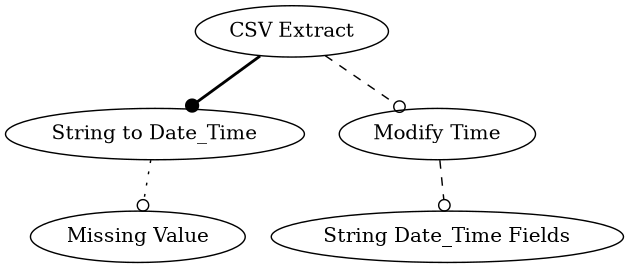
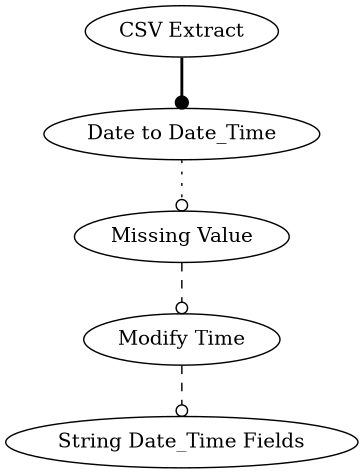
(360, 79) -> (182, 283)
(155, 134) -> (182, 134)
